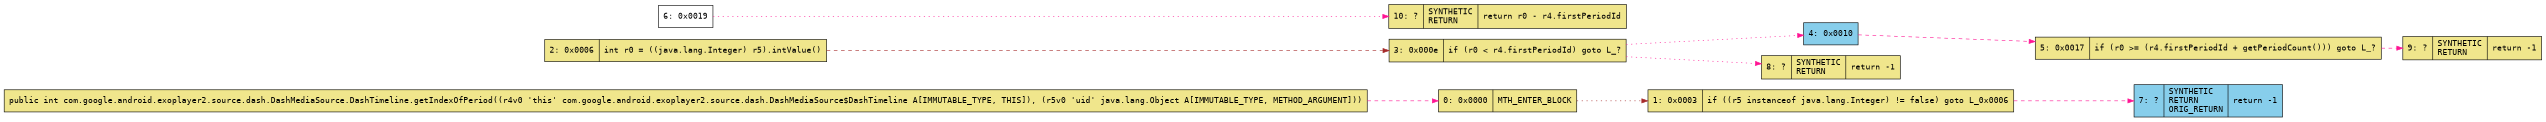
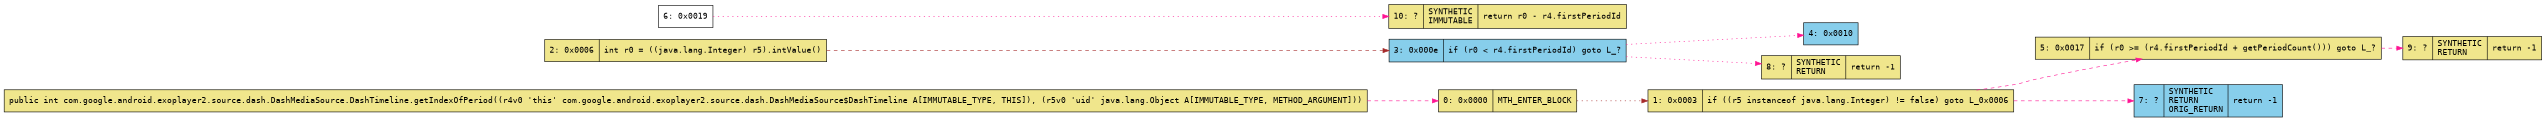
(1443, 21) -> (1451, 21)
(1944, 38) -> (2056, 75)
(1508, 51) -> (1508, 51)
